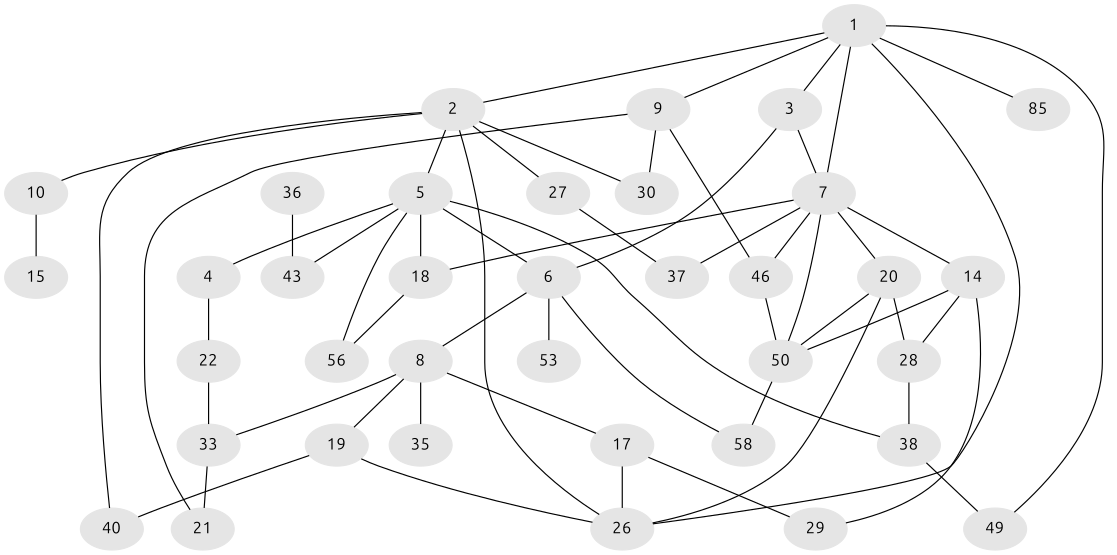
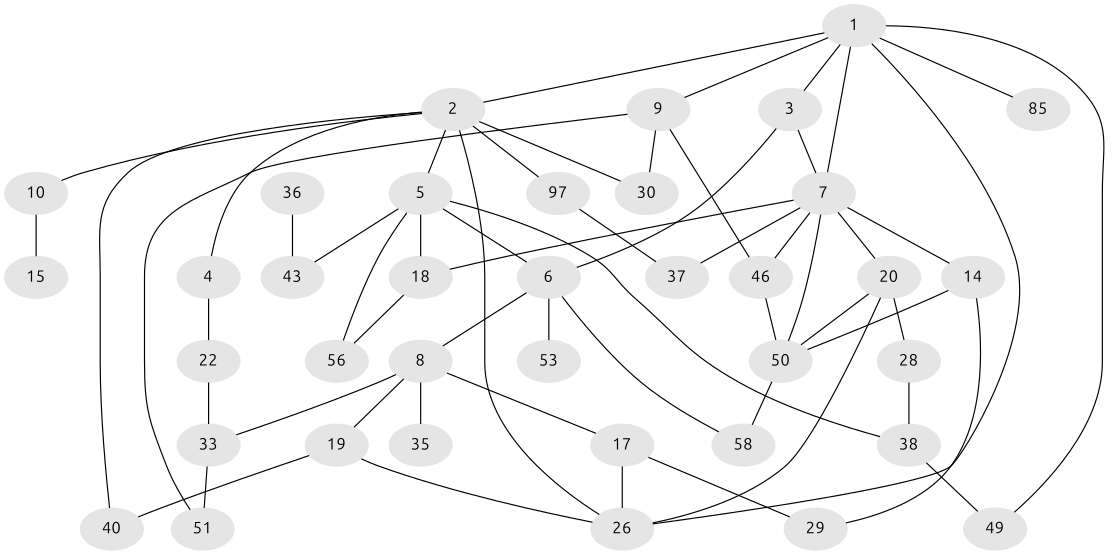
(558, 193) -> (558, 193)
(312, 232) -> (288, 147)
(941, 319) -> none
(203, 529) -> (203, 529)
